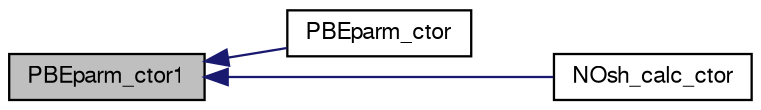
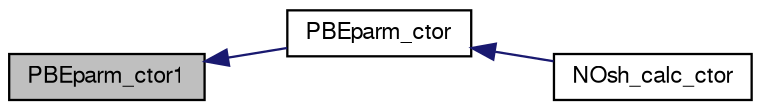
(391, 77) -> (524, 57)
